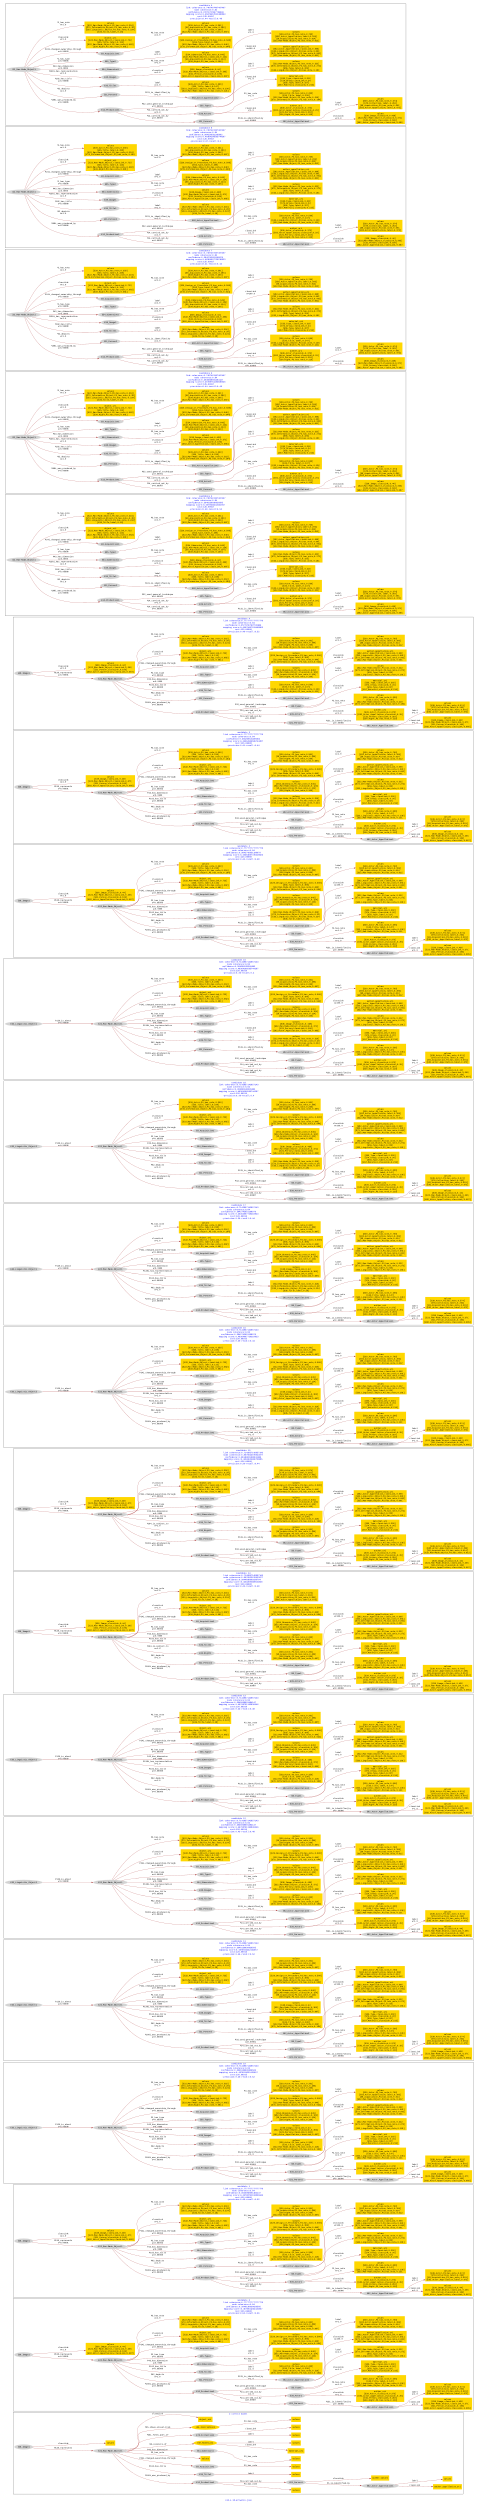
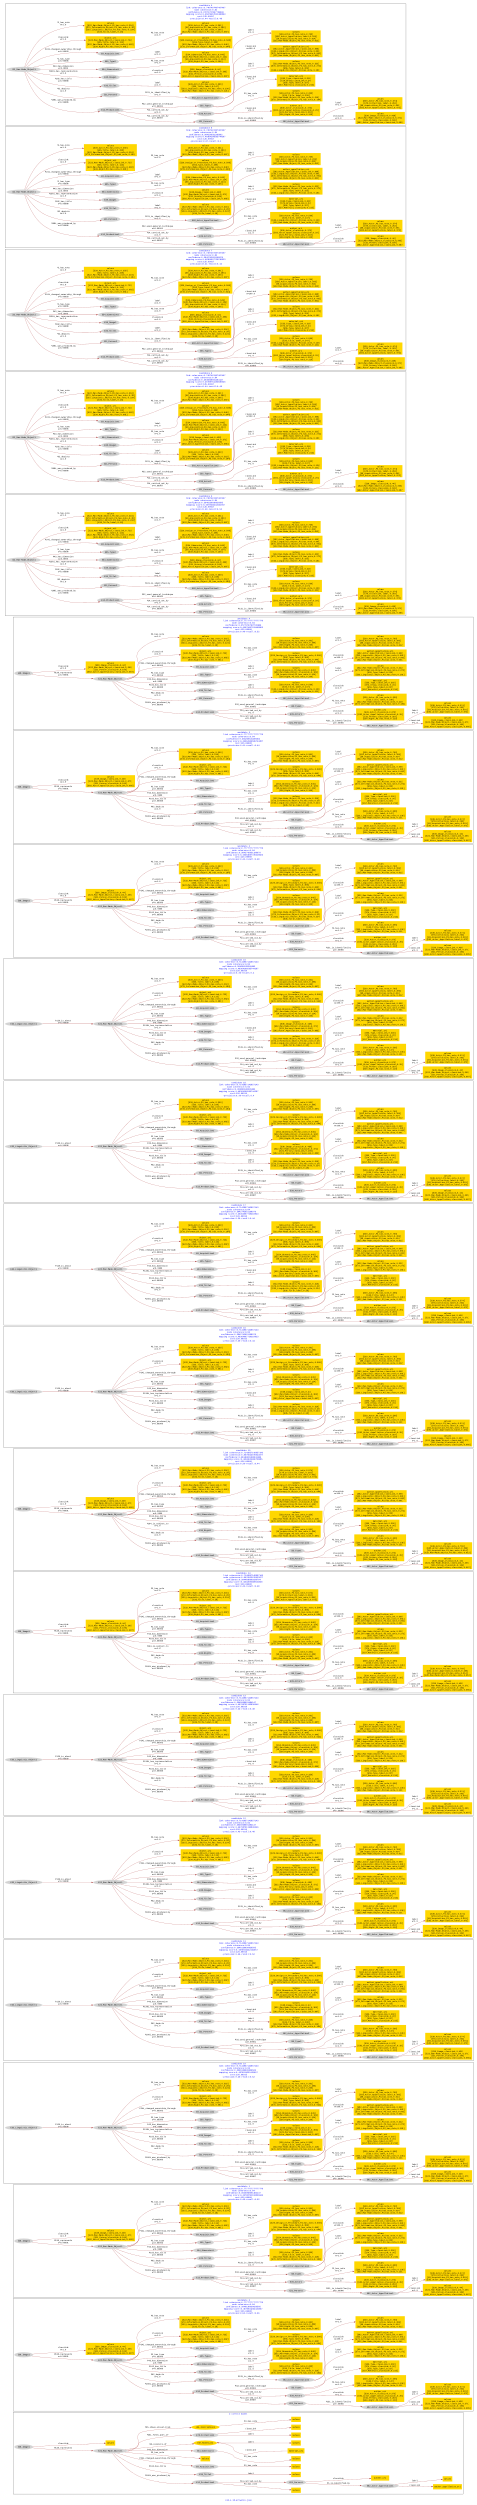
(205, 2419) -> none
(251, 2447) -> (251, 2453)
(380, 2478) -> (380, 2478)
